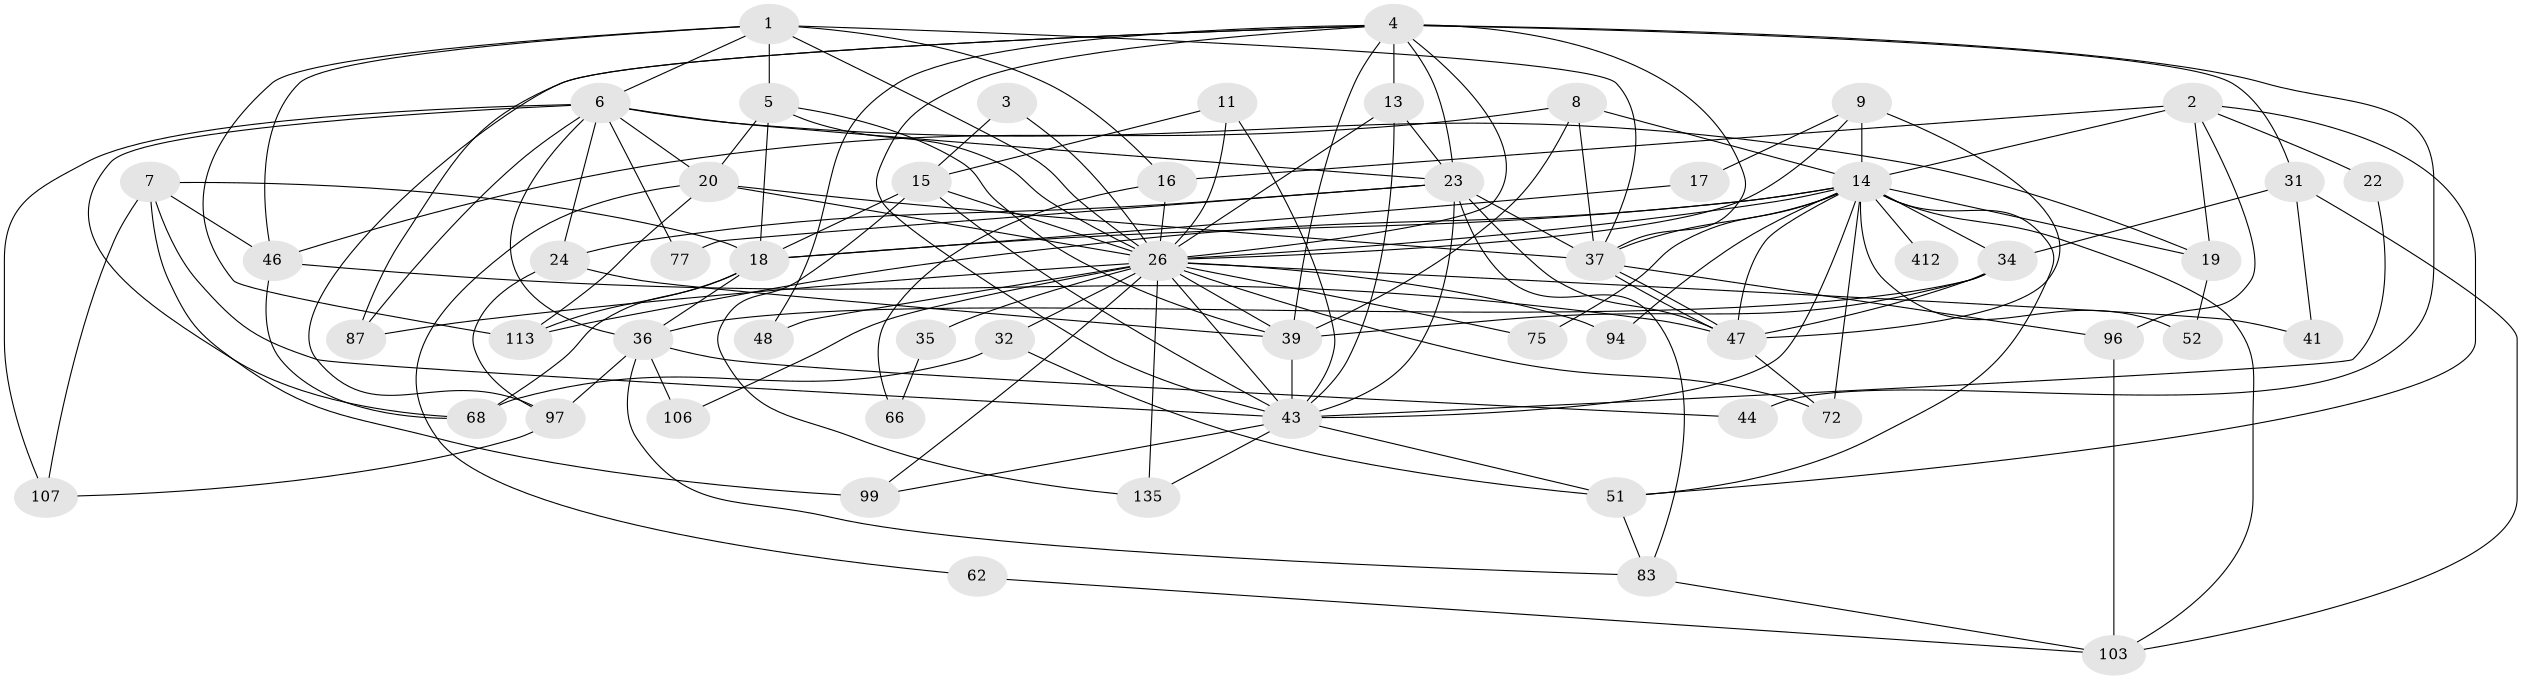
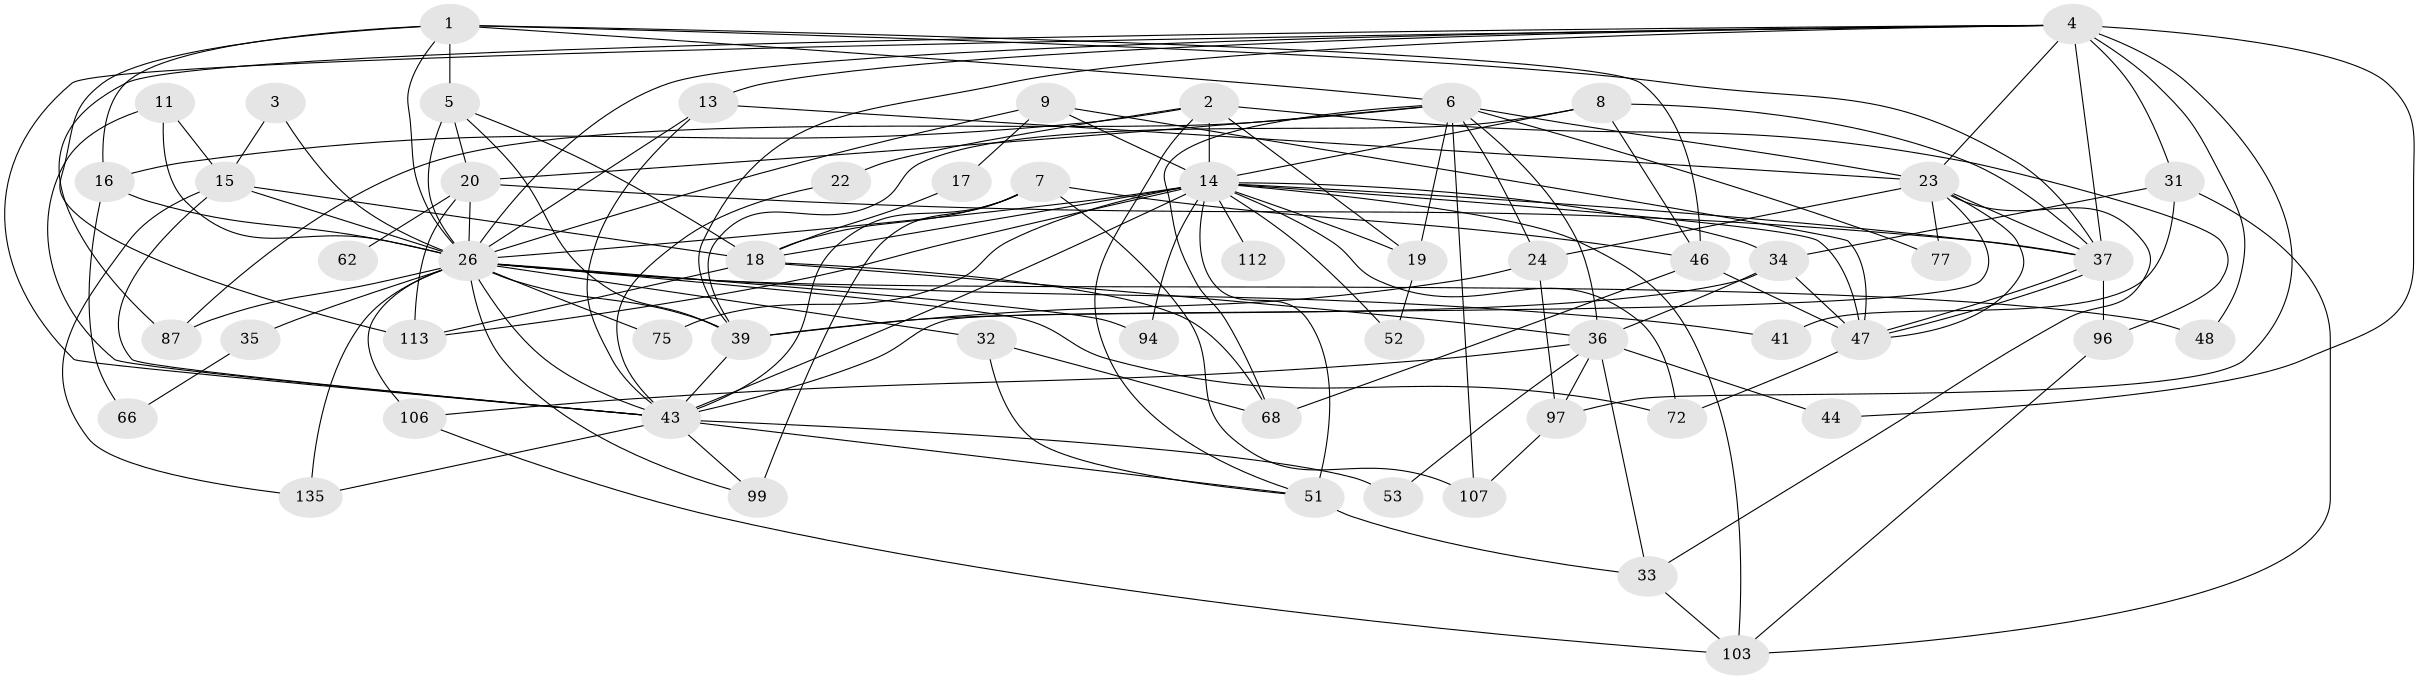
(1926, 261) -> (1253, 261)
none -> (1393, 498)
(1647, 576) -> (1648, 576)
(1545, 616) -> (1066, 581)
